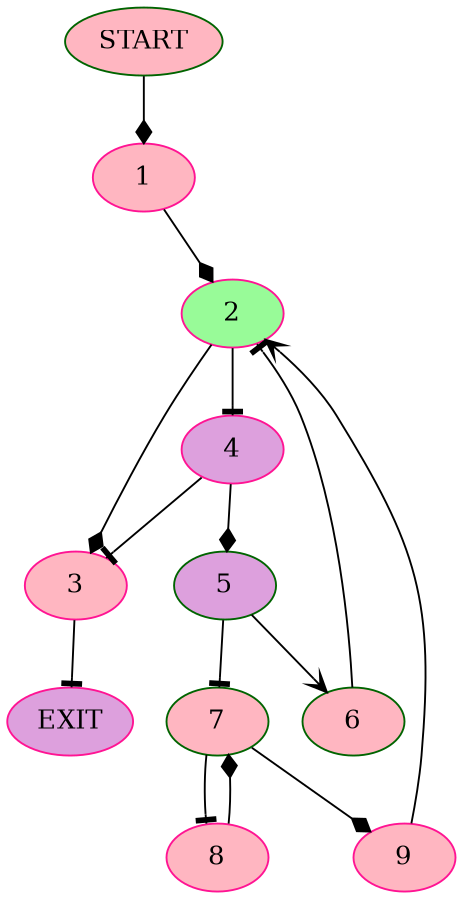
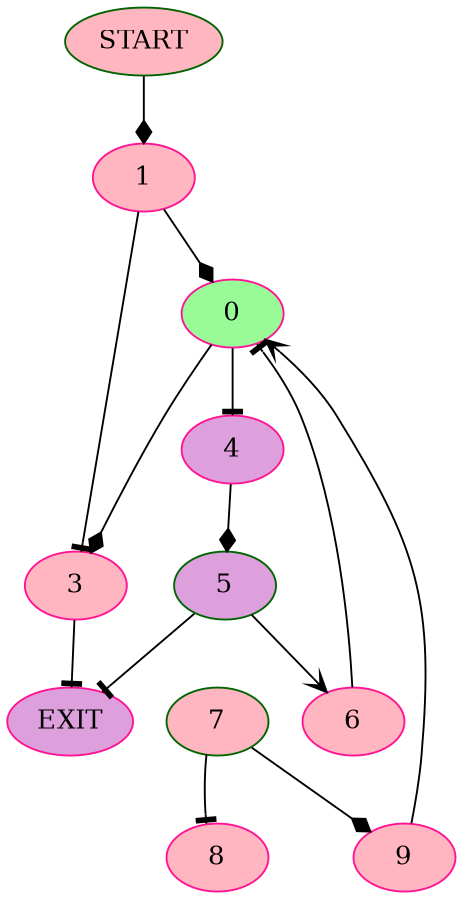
(233, 314) -> (233, 314)
(158, 515) -> (111, 377)
(222, 649) -> (152, 650)
(354, 722) -> (354, 722)
(230, 801) -> none
